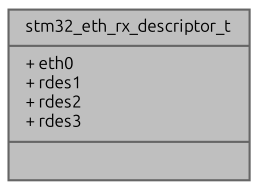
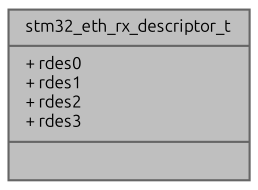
(50, 64) -> (54, 64)
